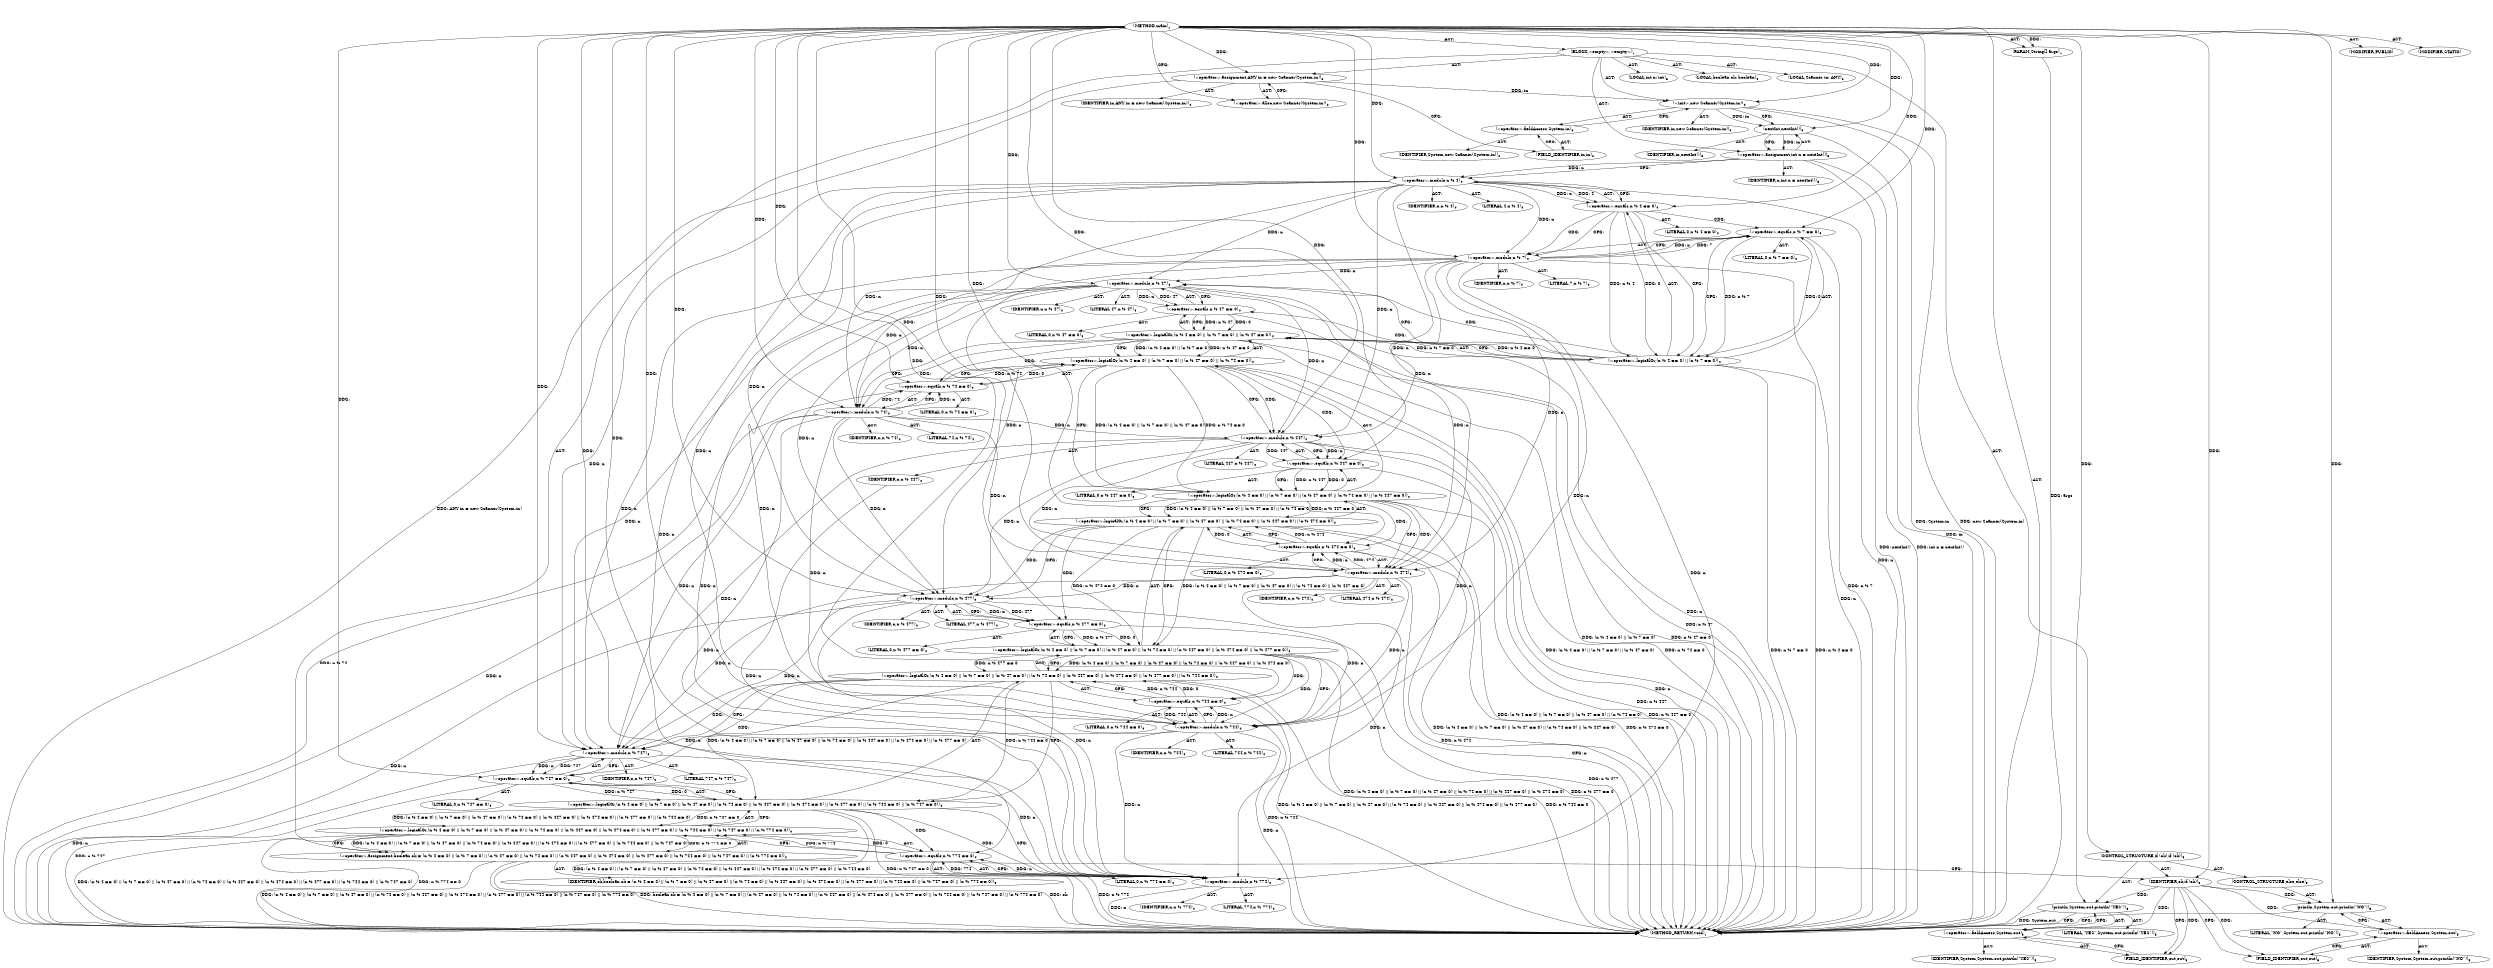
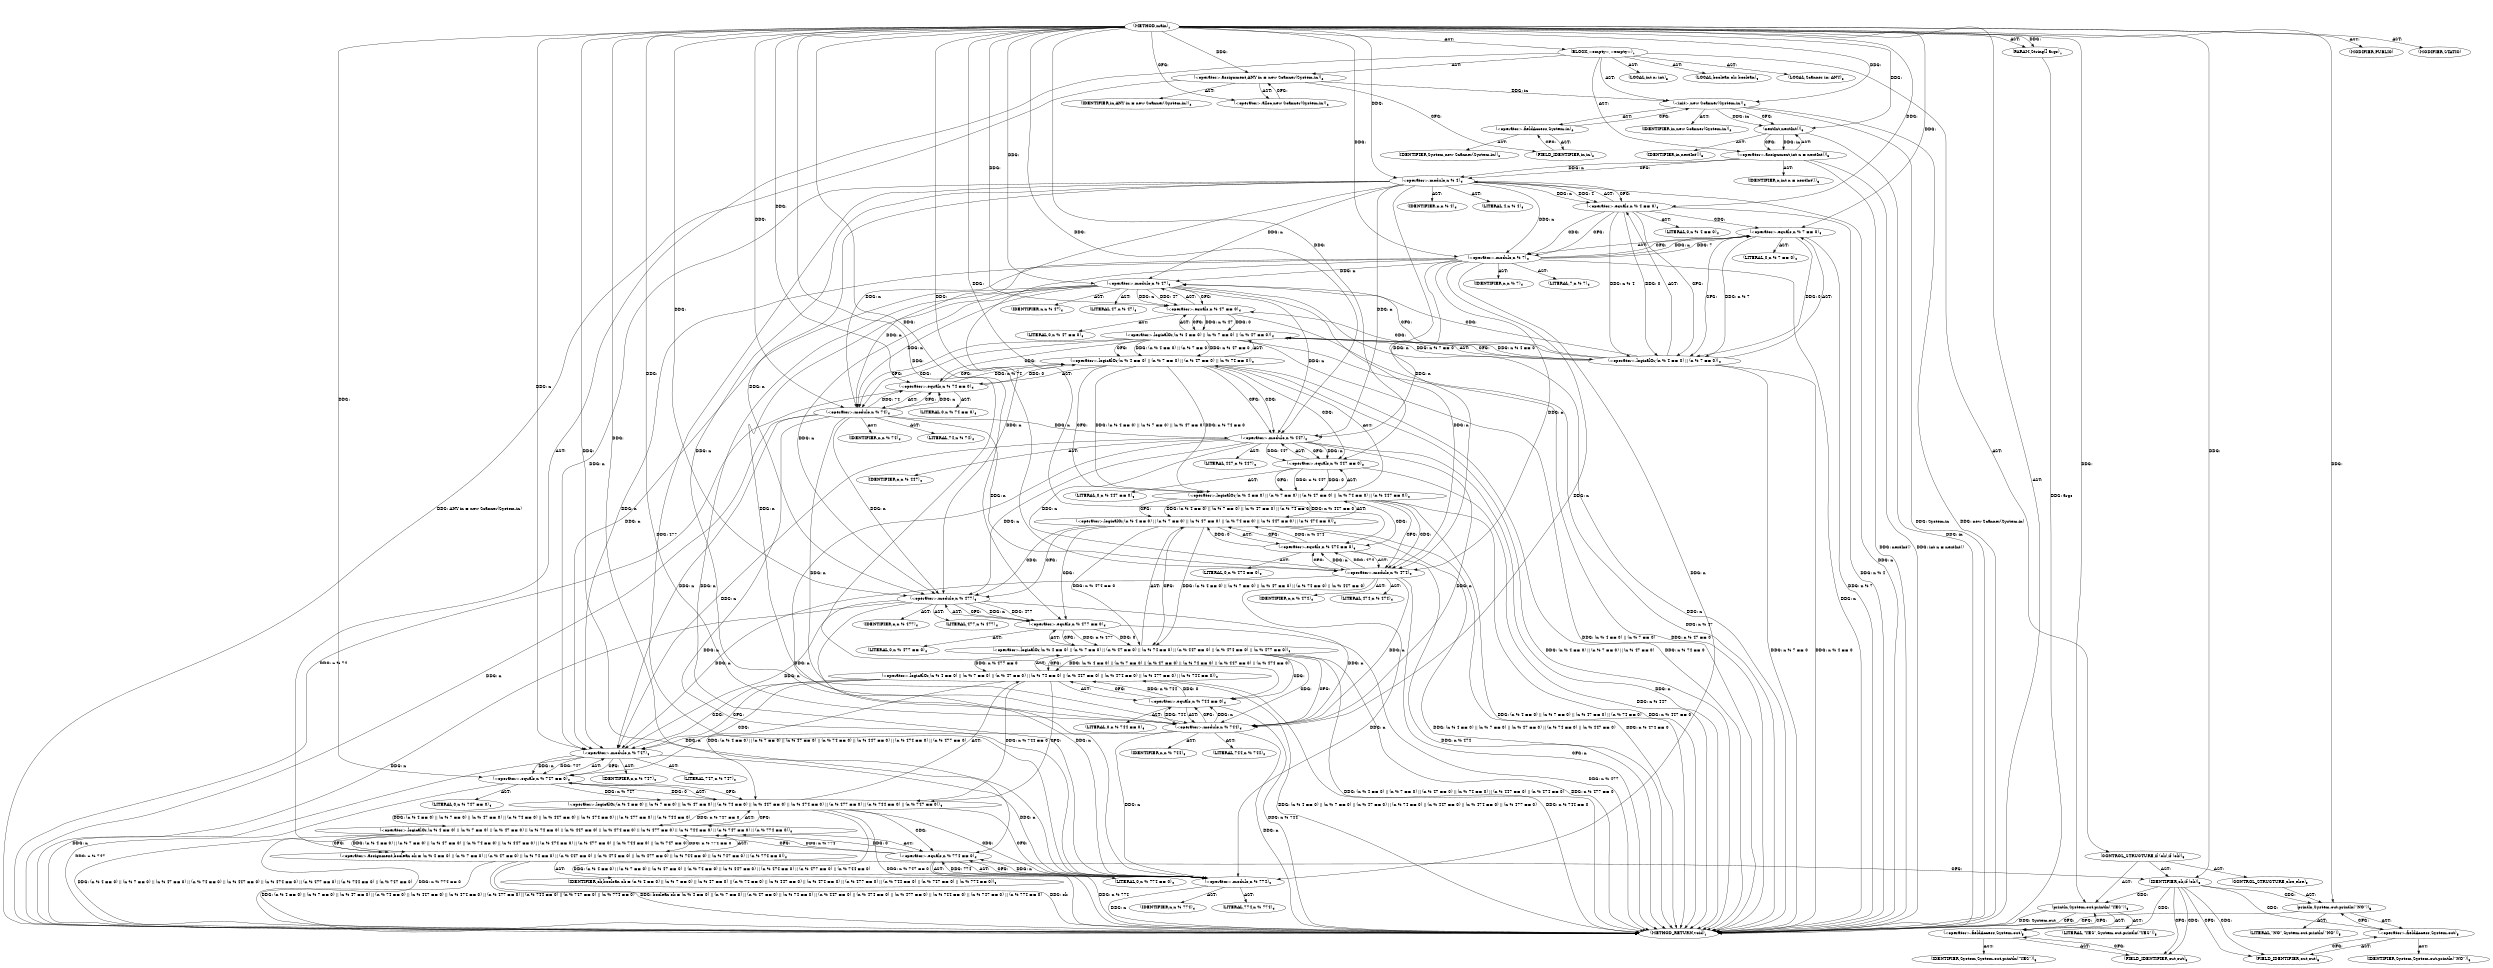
none -> (989, 172)
(544, 387) -> (544, 387)
(667, 535) -> (667, 535)
none -> (1854, 569)
(1129, 583) -> none
(896, 716) -> (794, 655)
